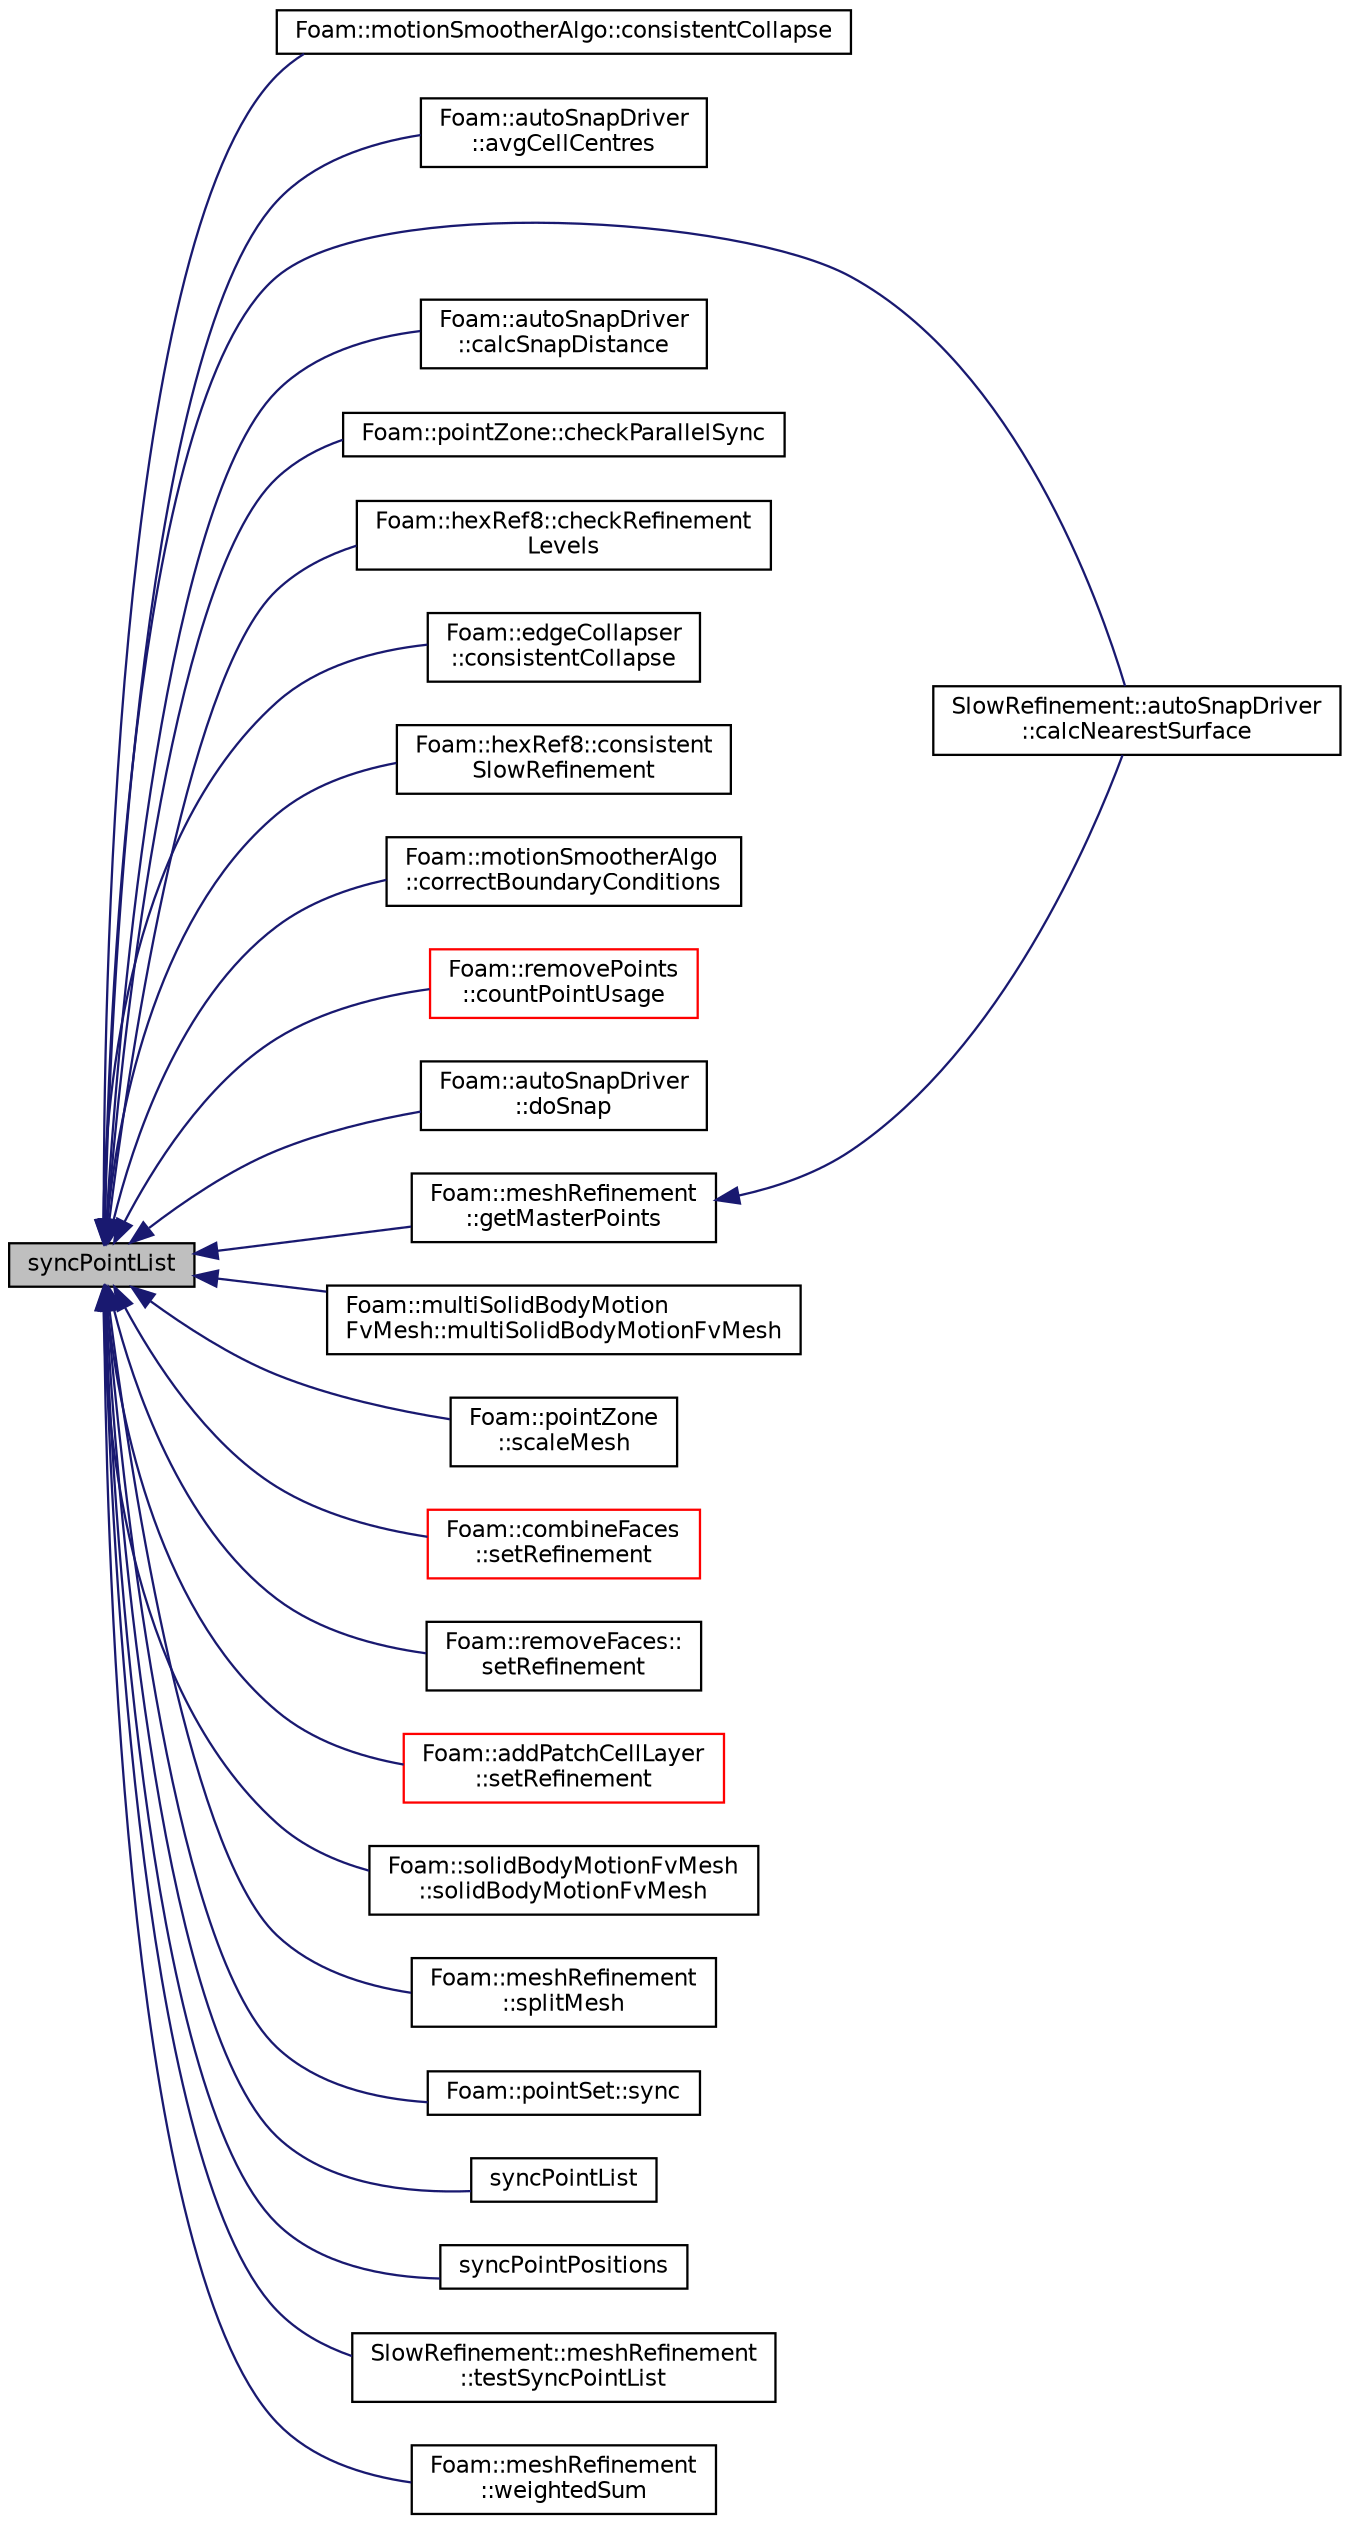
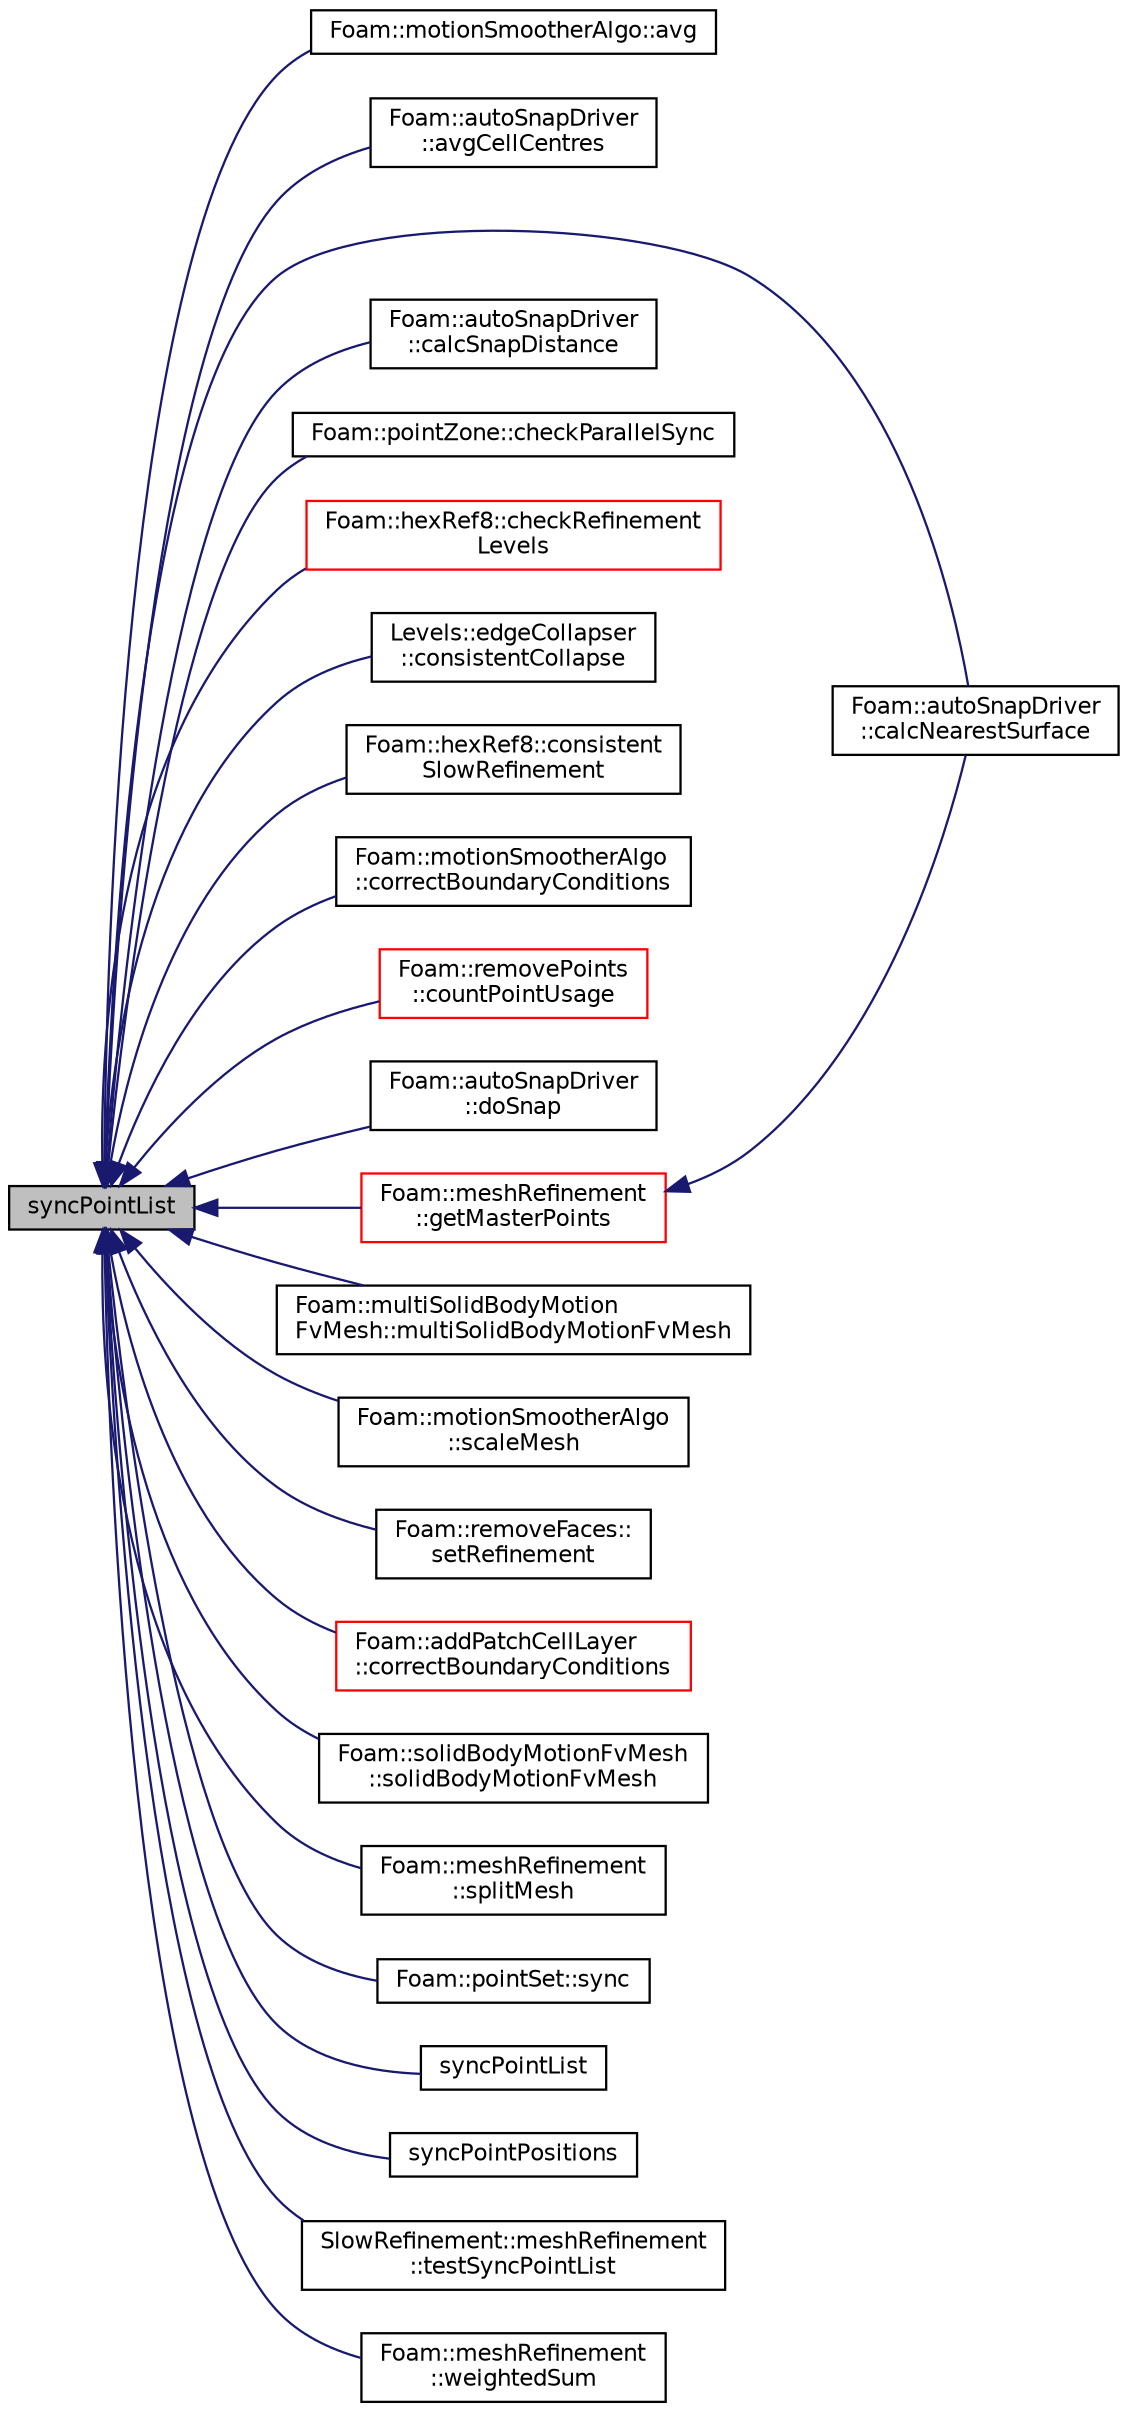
(564, 32) -> (514, 32)
(564, 535) -> (514, 535)
(564, 647) -> (514, 647)
(1137, 721) -> (976, 721)
(564, 1208) -> (514, 1208)
(564, 1432) -> (514, 1432)
(564, 1544) -> none
(564, 1768) -> (514, 1656)
